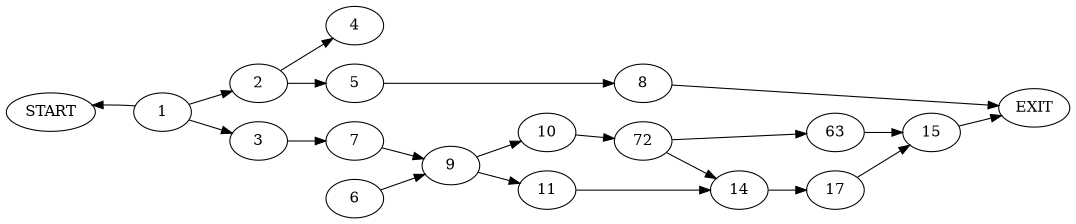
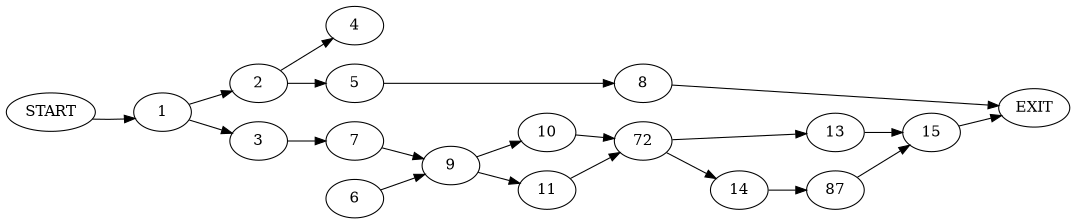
(119, 105) -> (108, 119)
(835, 132) -> (835, 132)
(638, 190) -> (590, 168)
(835, 190) -> (835, 190)
